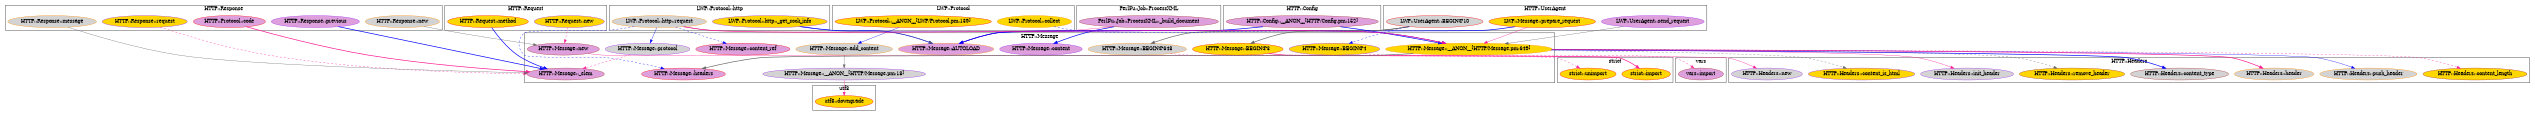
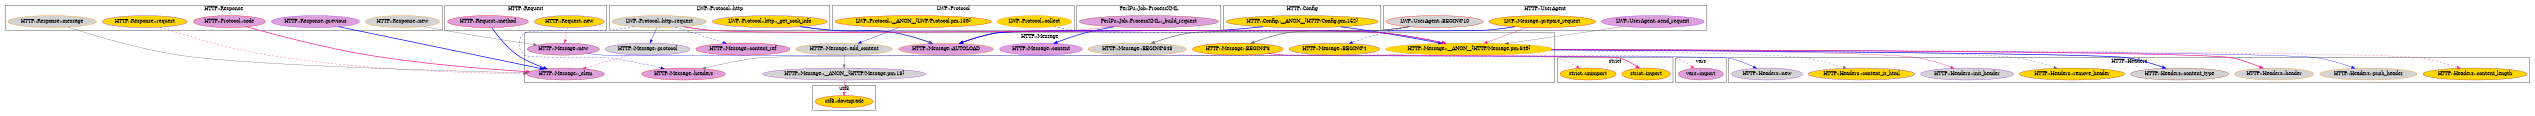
(488, 22) -> (488, 22)
(1149, 22) -> (1149, 22)
(1302, 22) -> (1302, 22)
(1059, 56) -> (1059, 56)
(1171, 56) -> (1171, 56)
